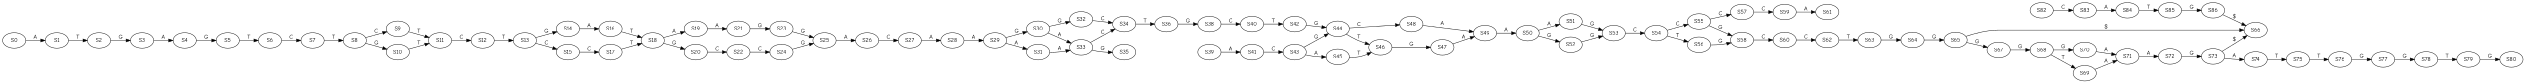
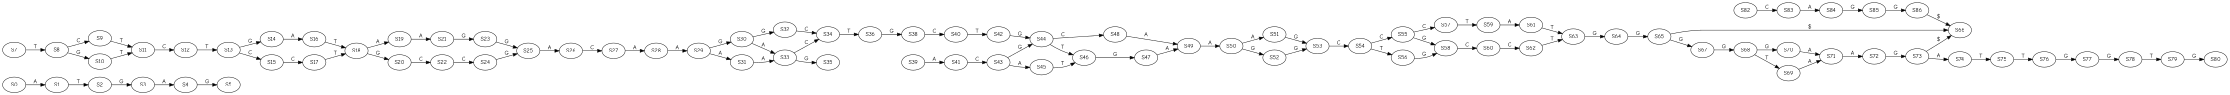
(2149, 7) -> (1853, 7)
(1763, 9) -> (1467, 22)
none -> (1550, 30)
(270, 40) -> none
